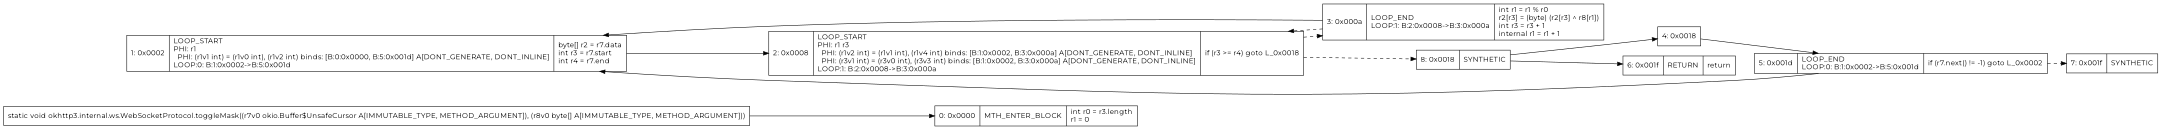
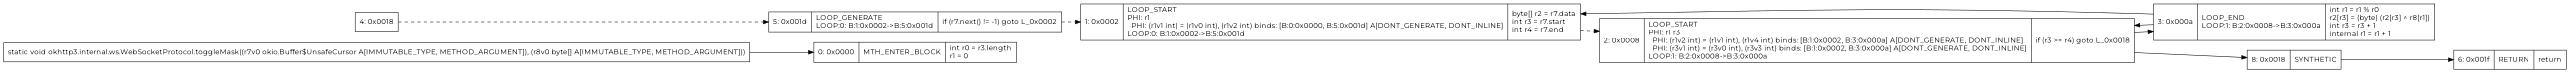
(1308, 30) -> (2147, 25)
(1310, 37) -> (2141, 32)
(1757, 46) -> (581, 22)
(1581, 47) -> none
(695, 53) -> (1587, 31)
(1357, 58) -> (2188, 55)
(1824, 59) -> (849, 18)
(2112, 63) -> none
(1212, 94) -> (1068, 22)
